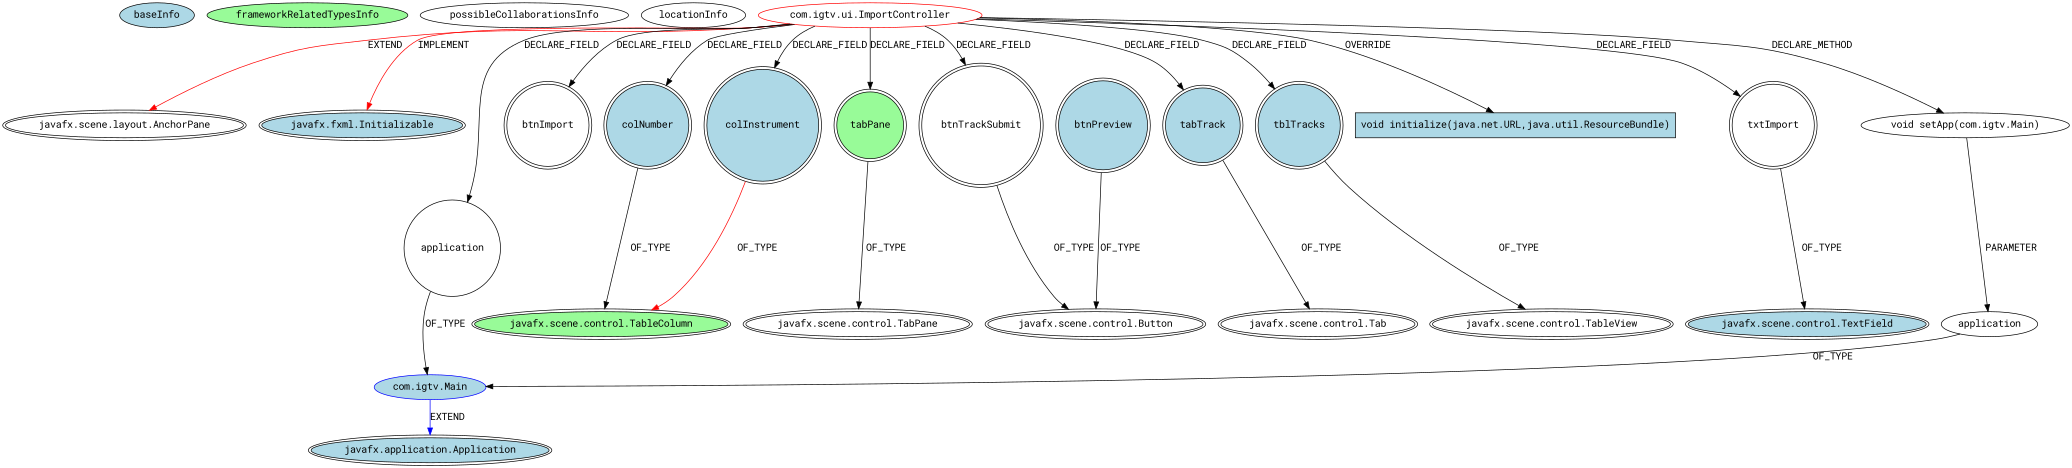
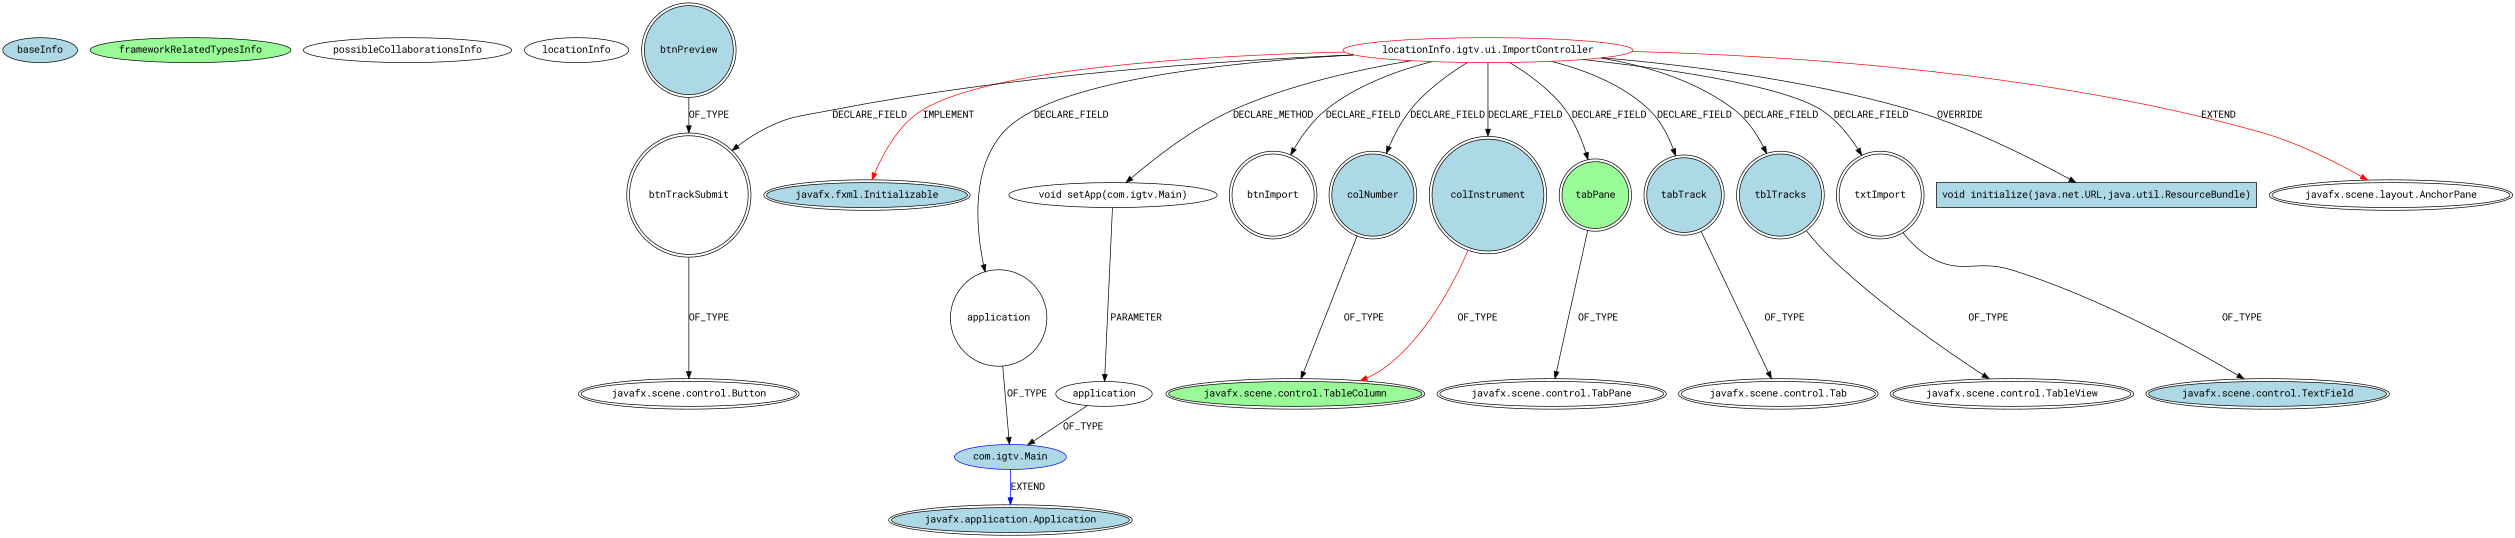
(870, 15) -> (1488, 50)
(1099, 237) -> (689, 112)
